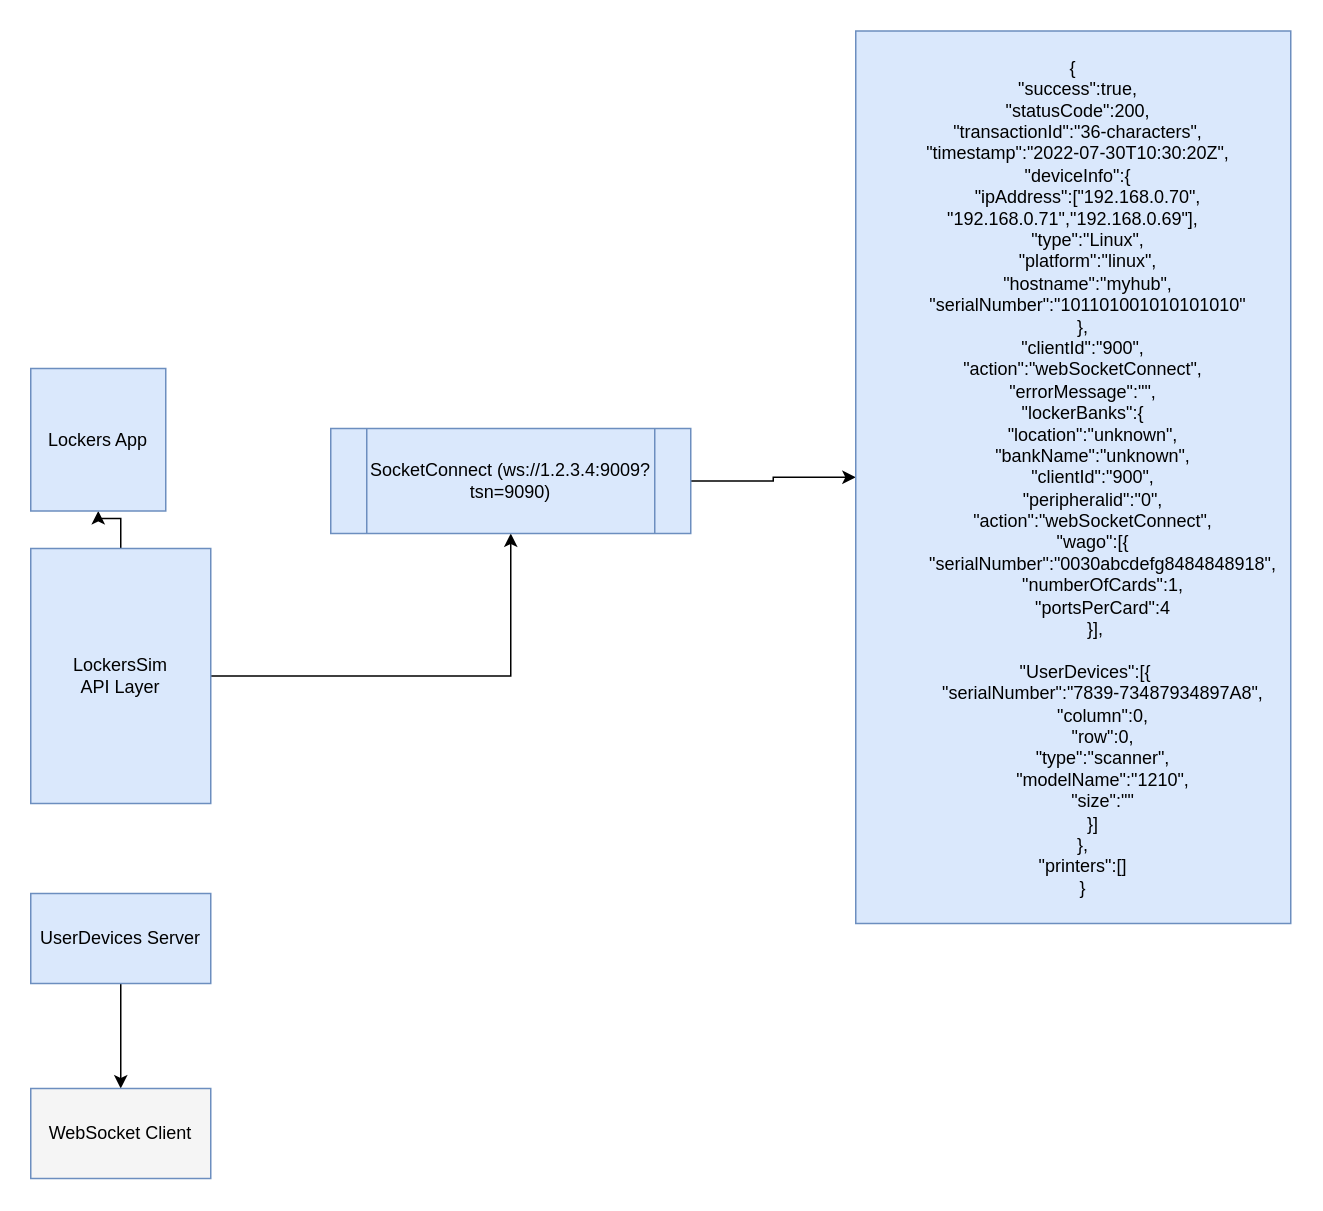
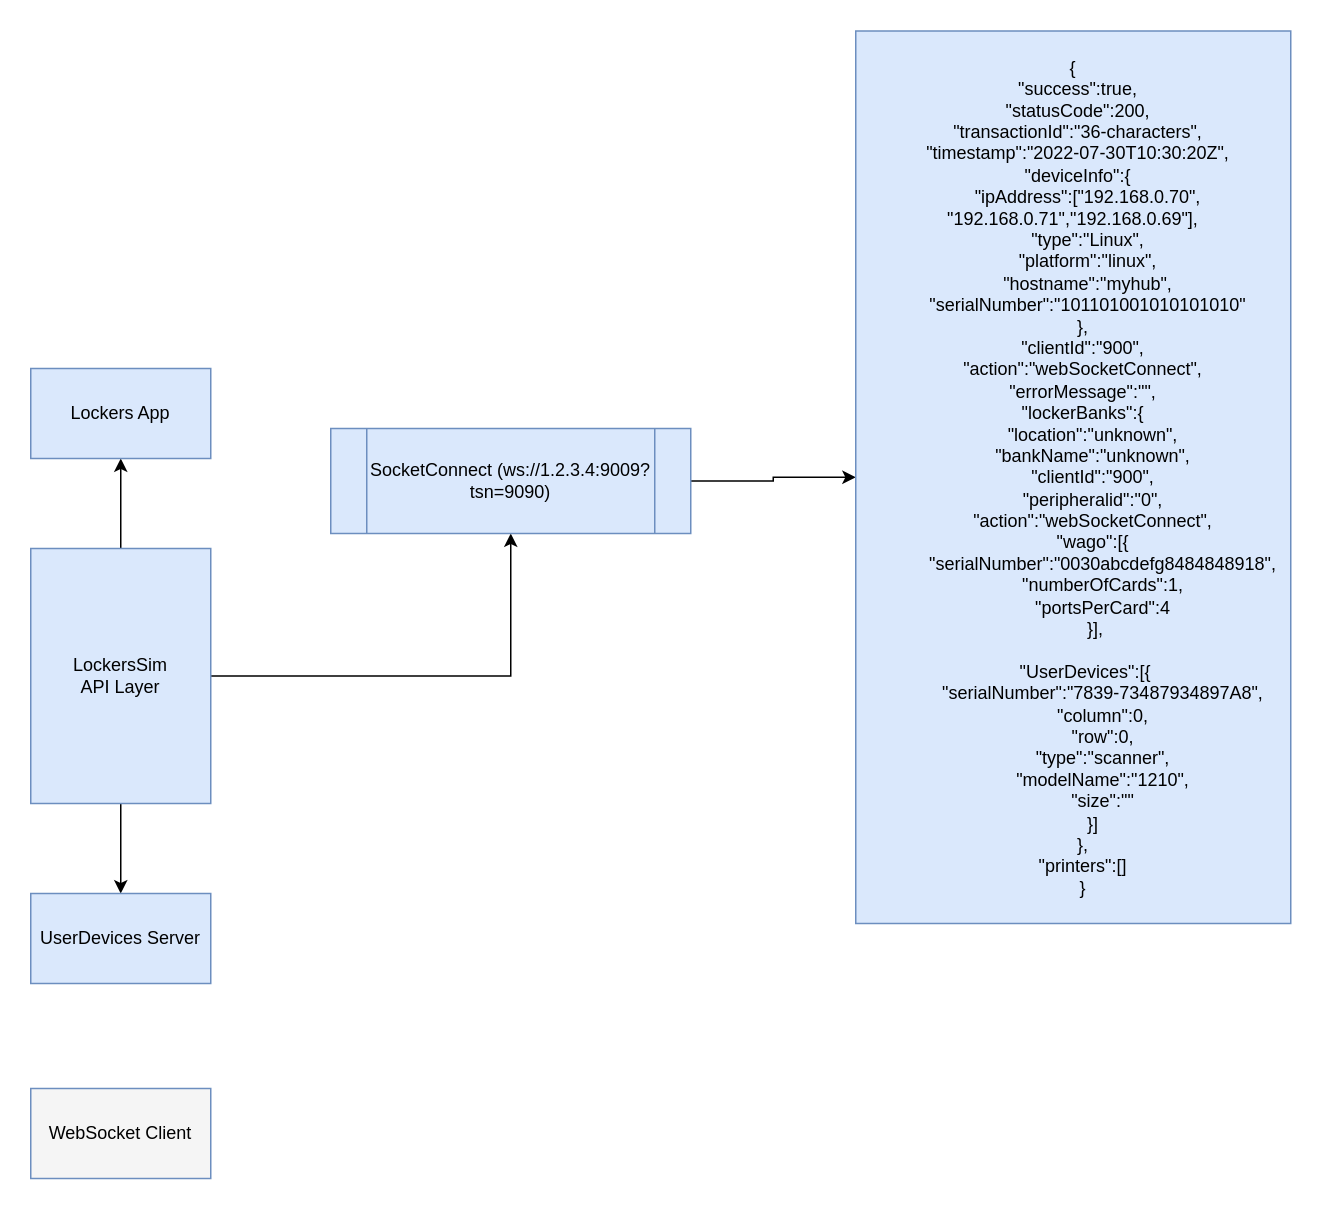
(98, 440) -> (121, 413)
none -> (121, 843)
(121, 1030) -> none
